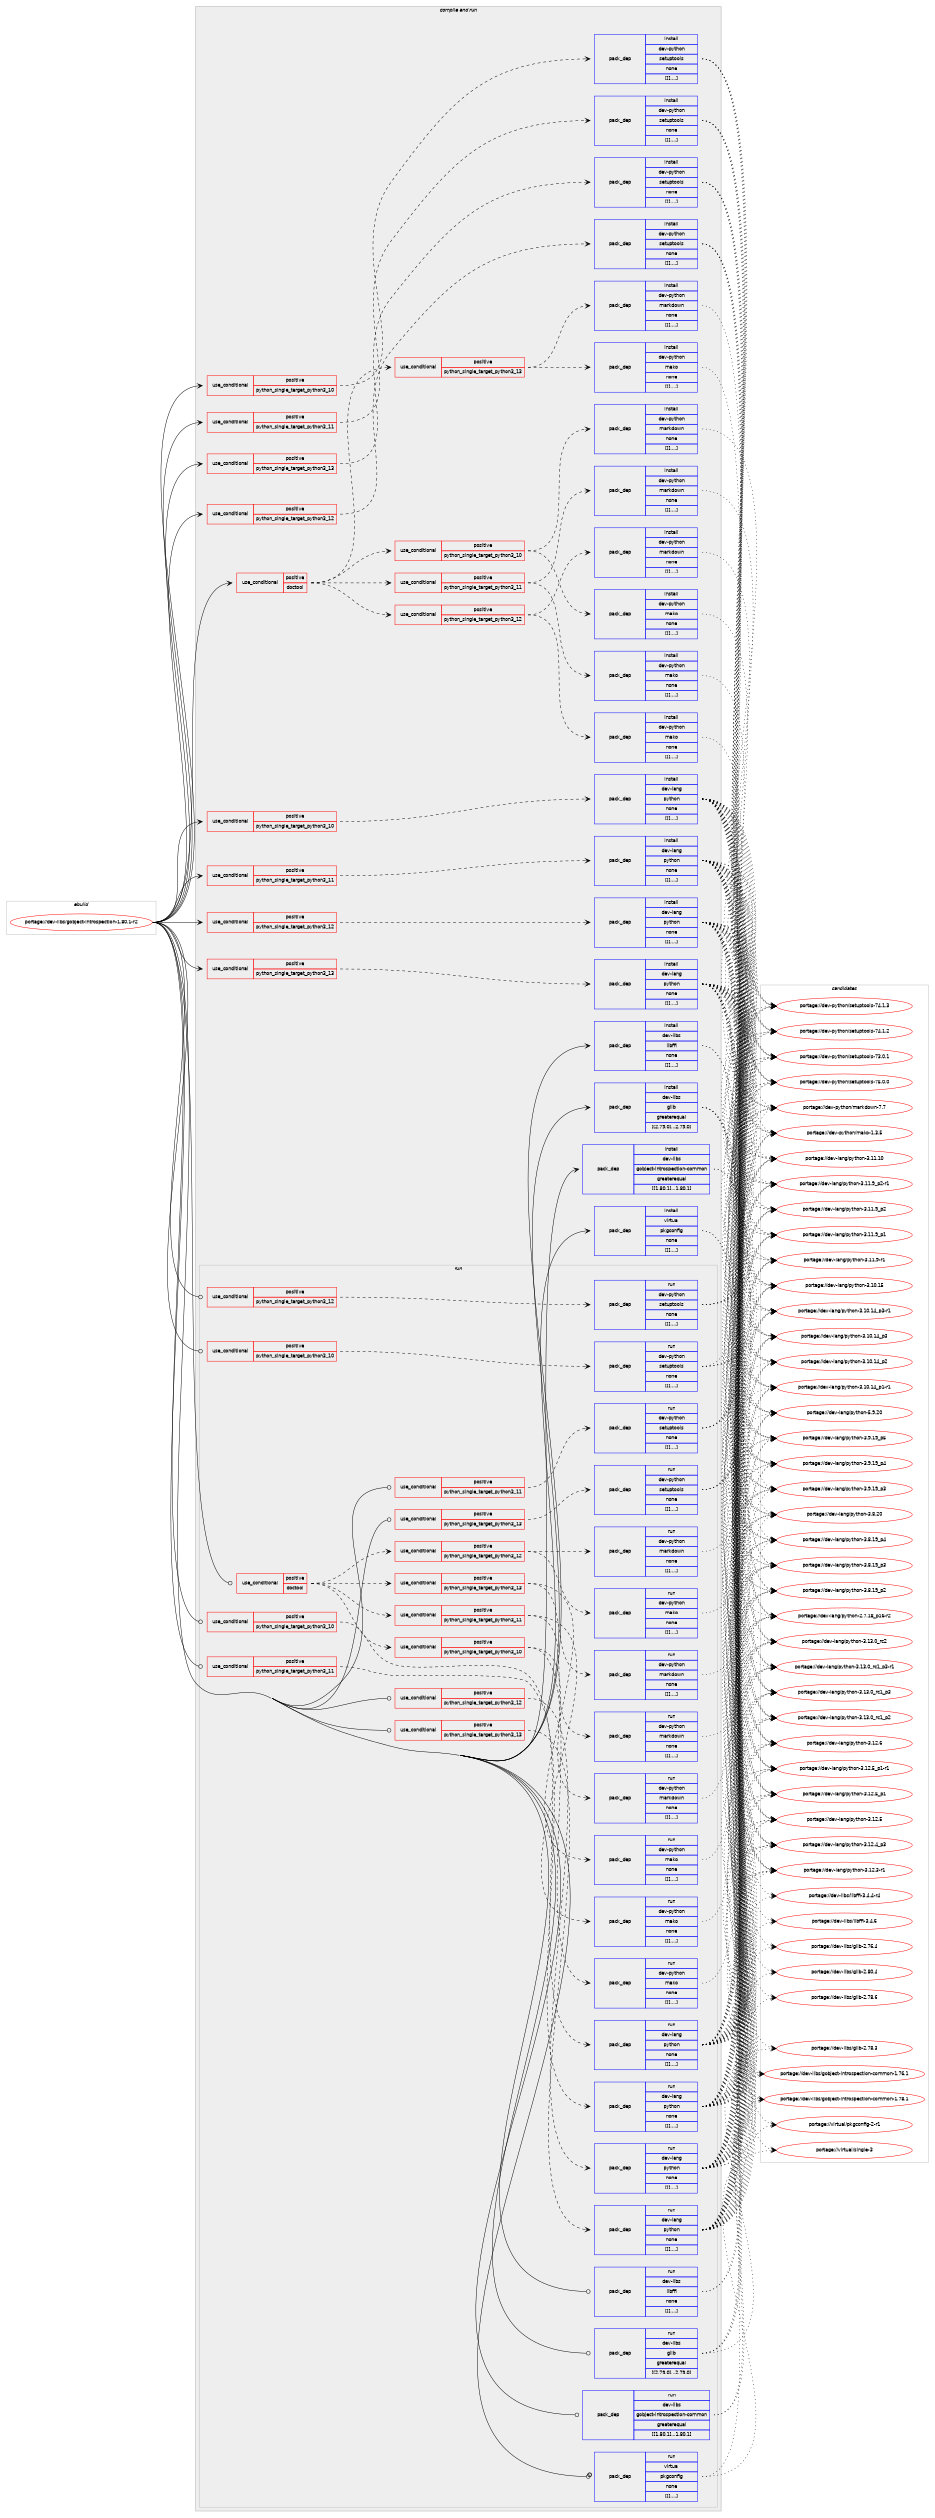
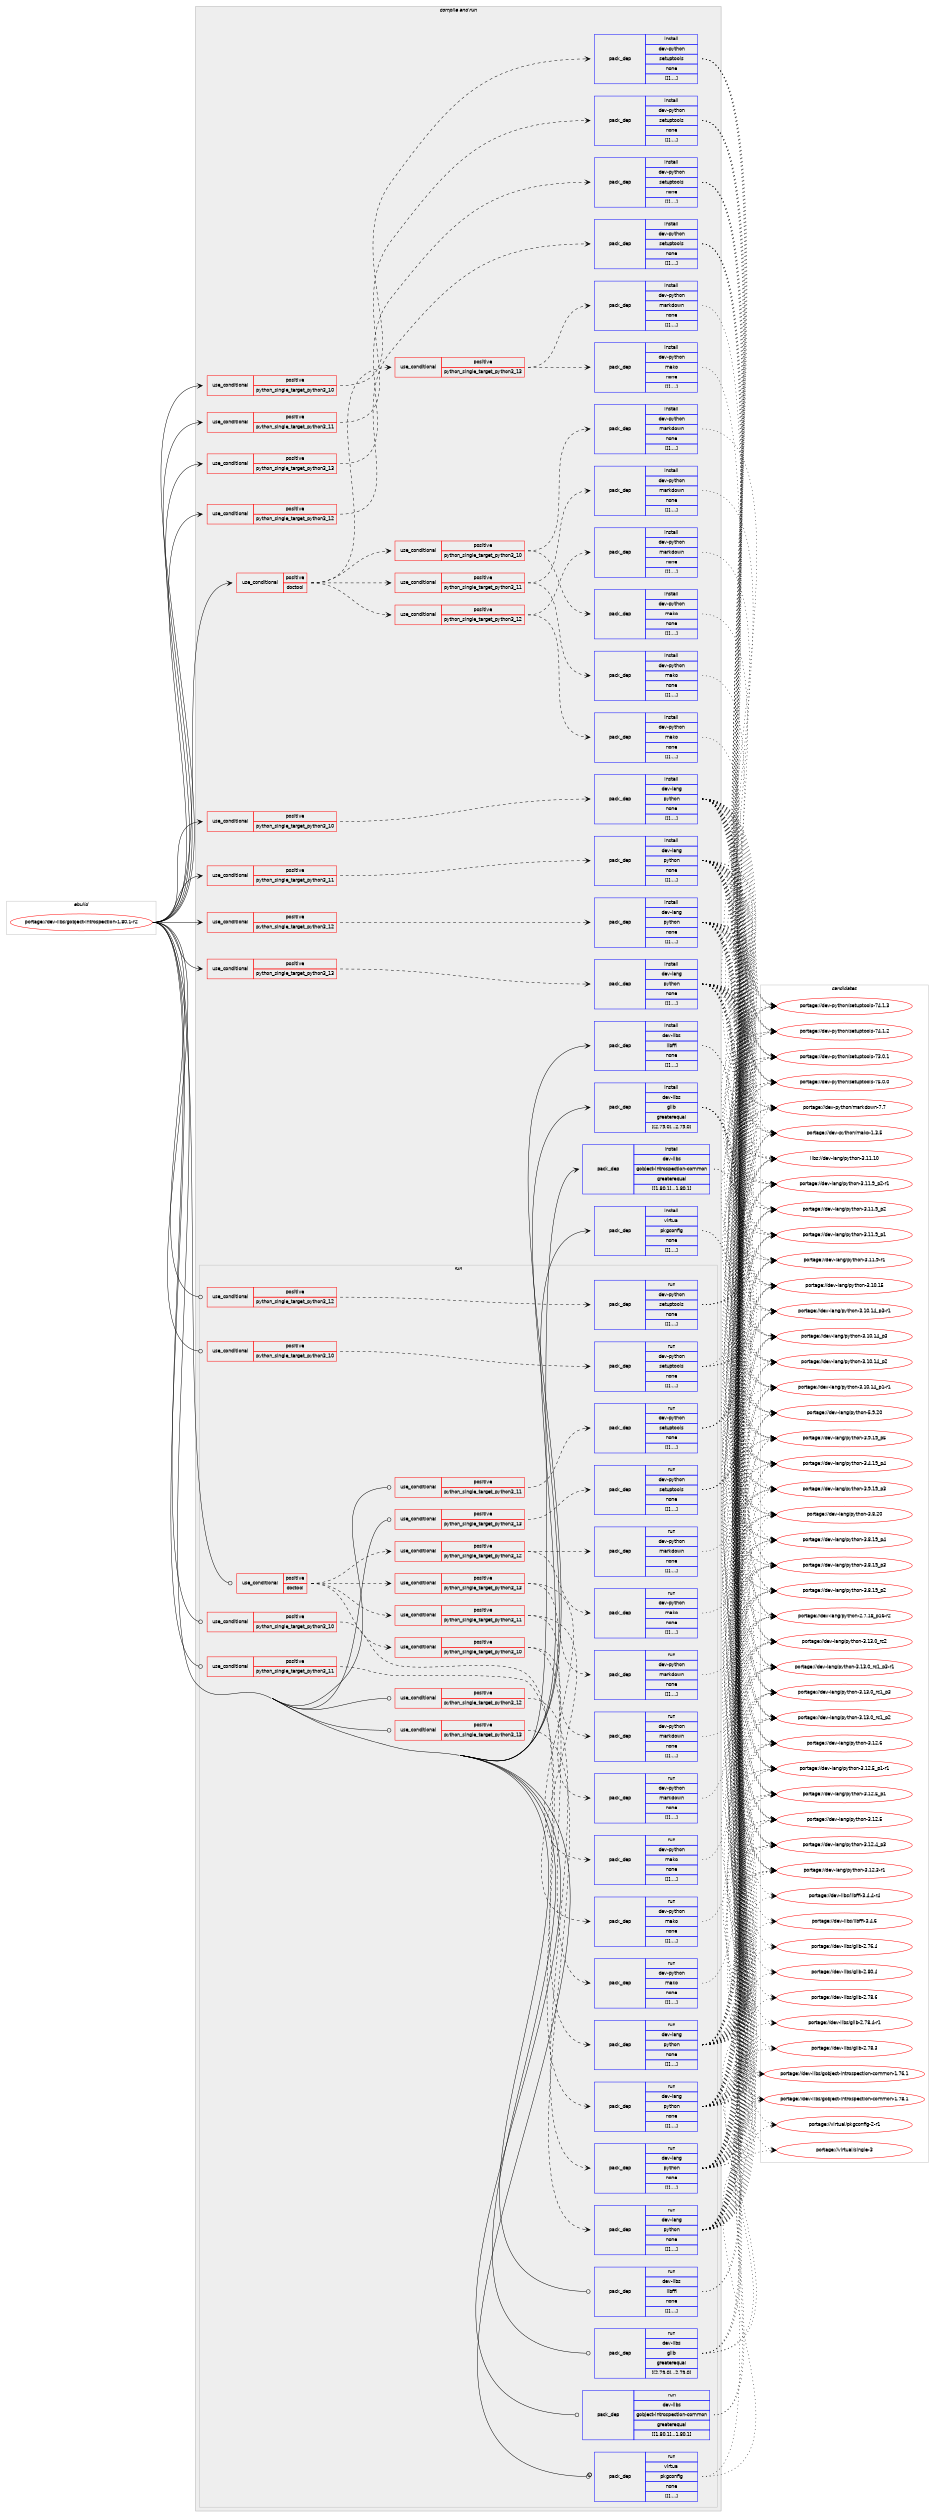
(844, 1159) -> (844, 1159)
(844, 1464) -> (844, 1464)
none -> (844, 2023)
